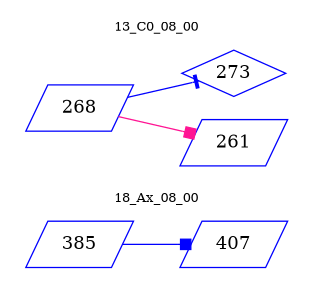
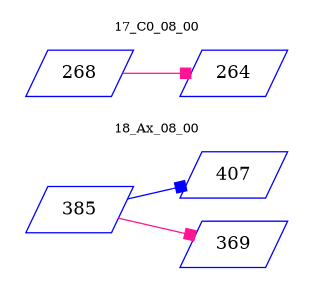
(157, 28) -> (157, 28)
(234, 73) -> none
(234, 143) -> (234, 73)
none -> (234, 244)
